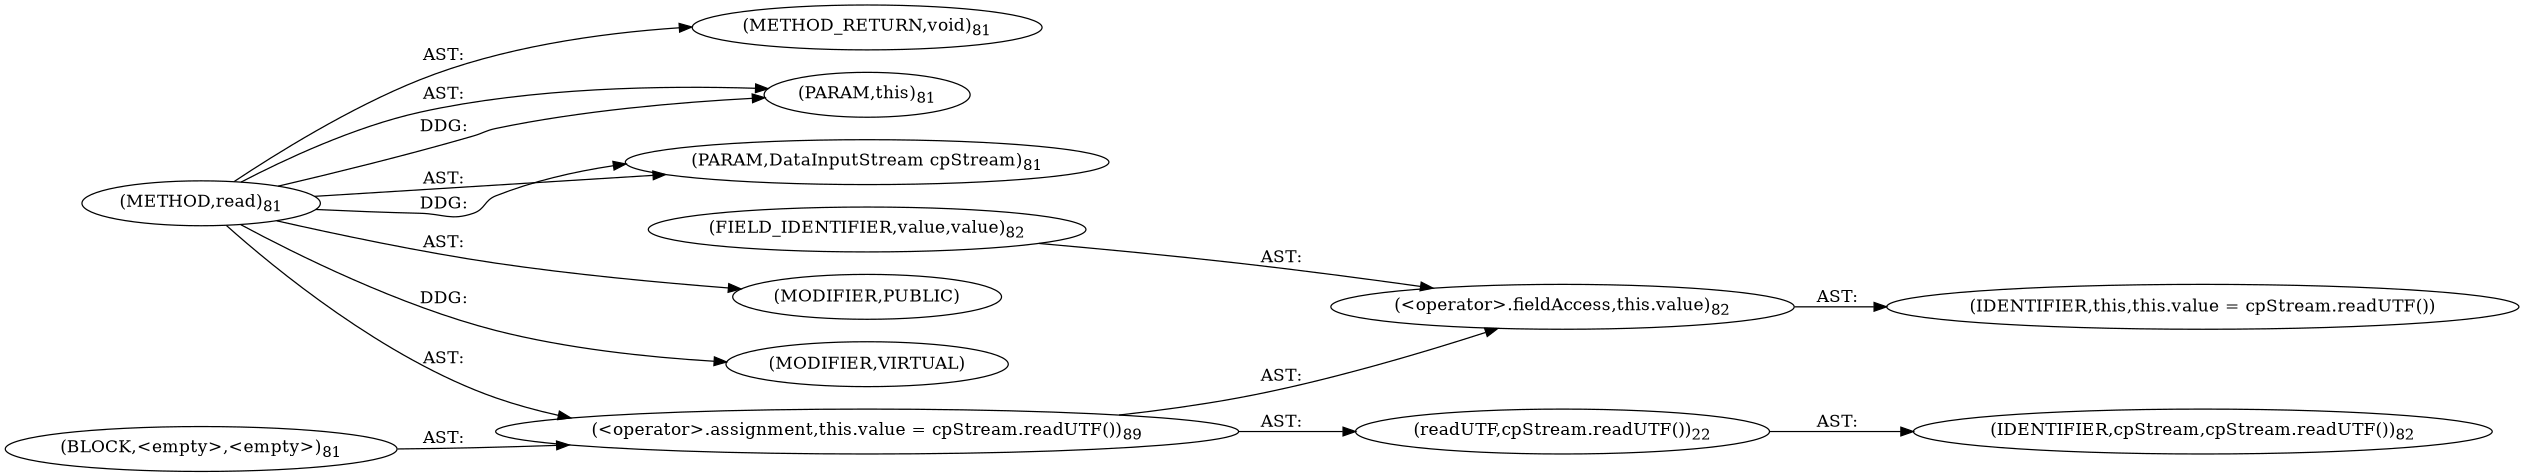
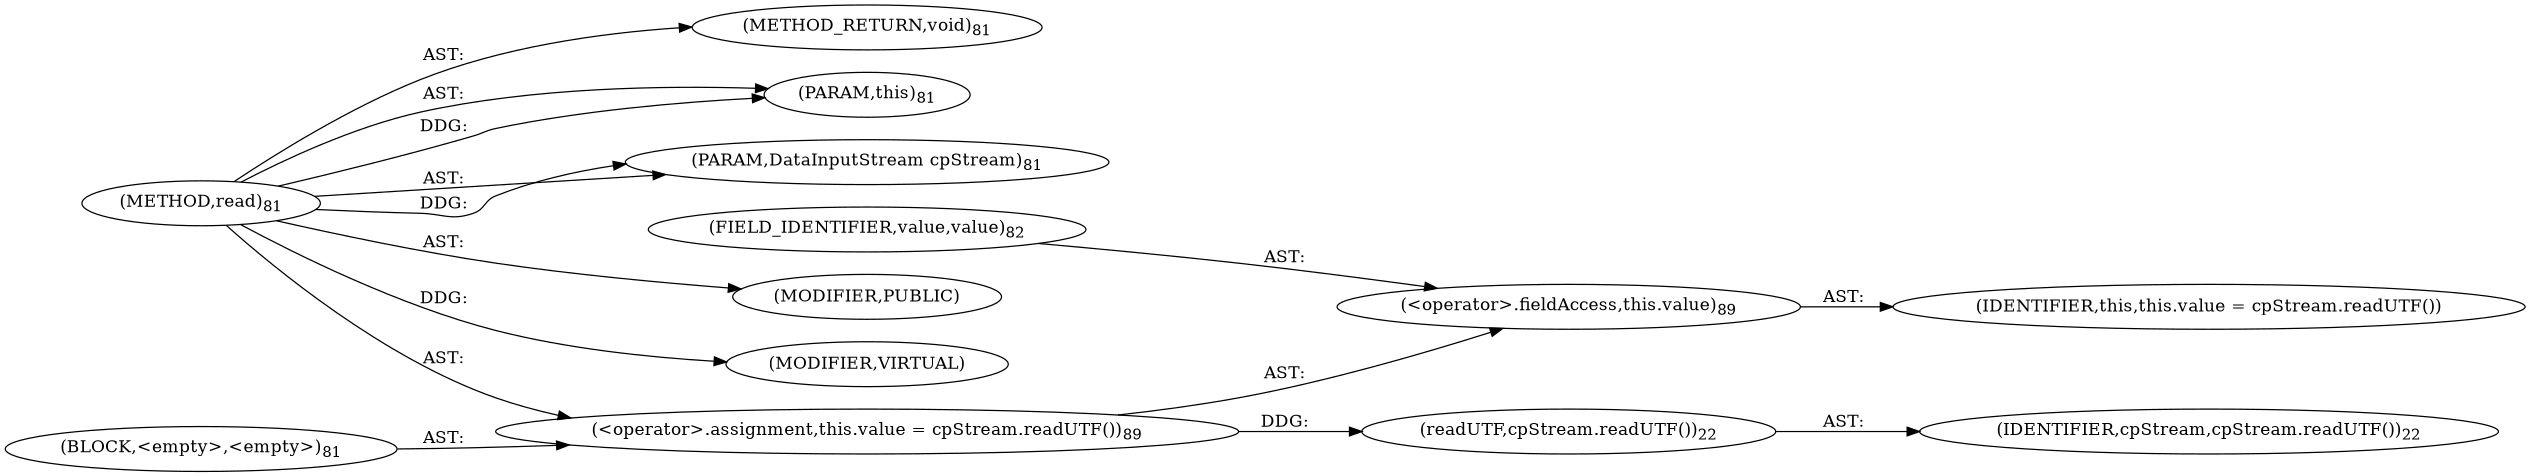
(1721, 305) -> (1727, 305)
(1285, 422) -> (1288, 422)
(2405, 430) -> (2412, 430)
